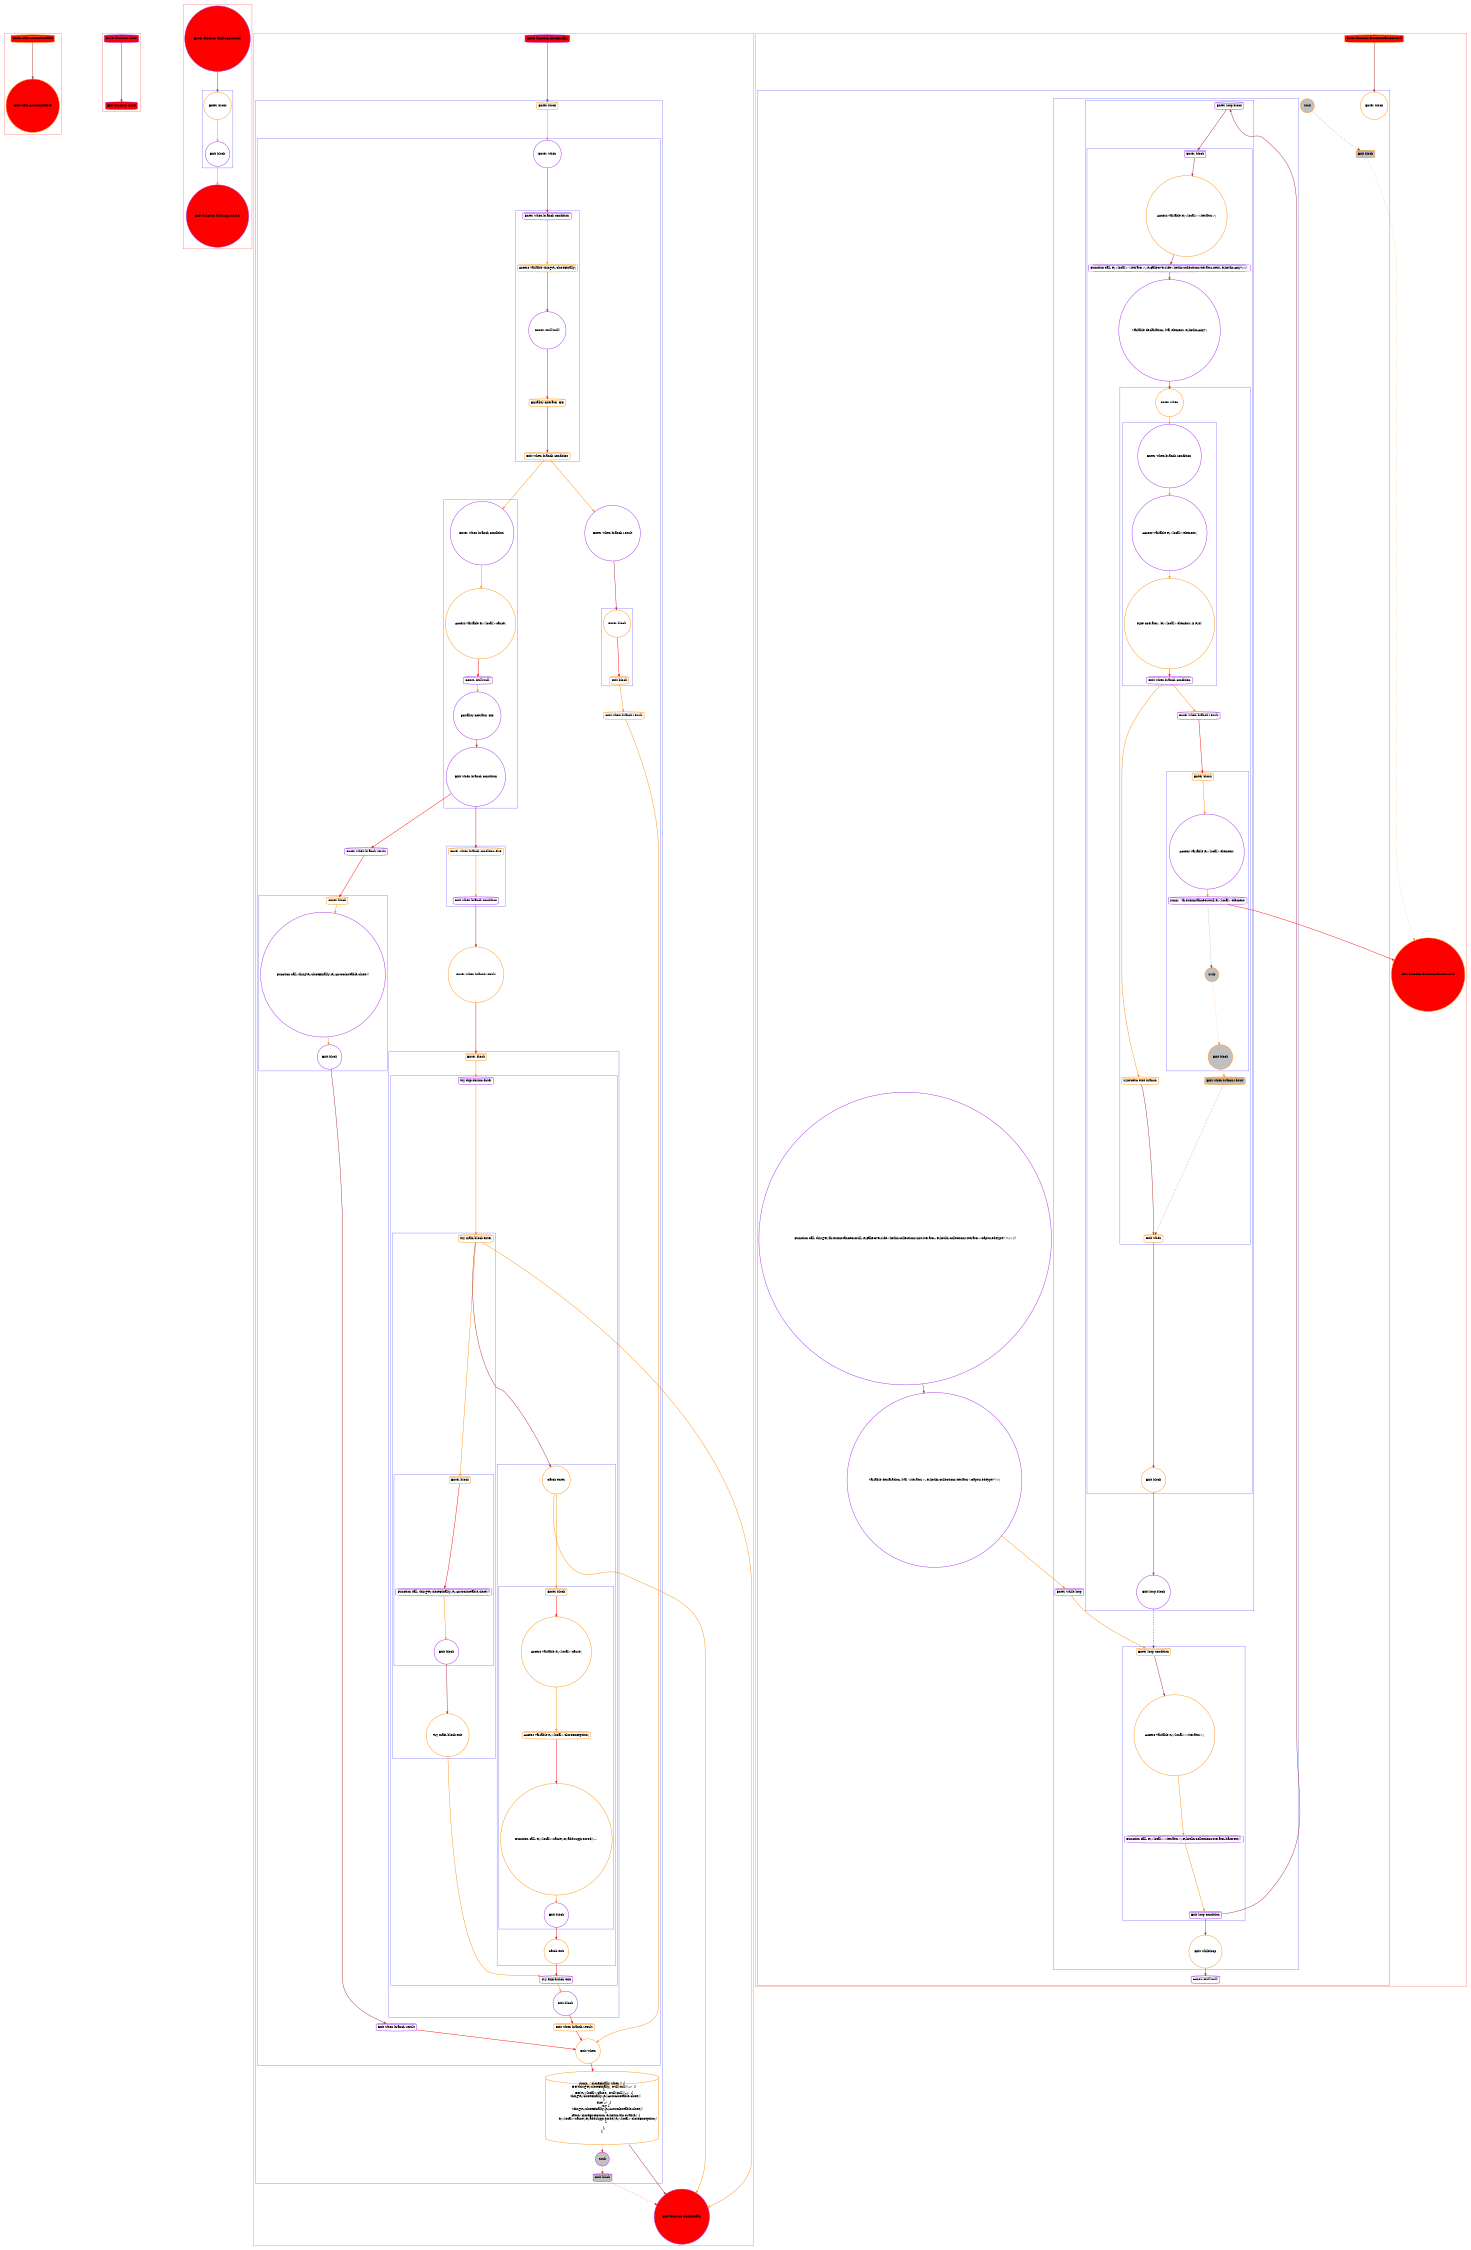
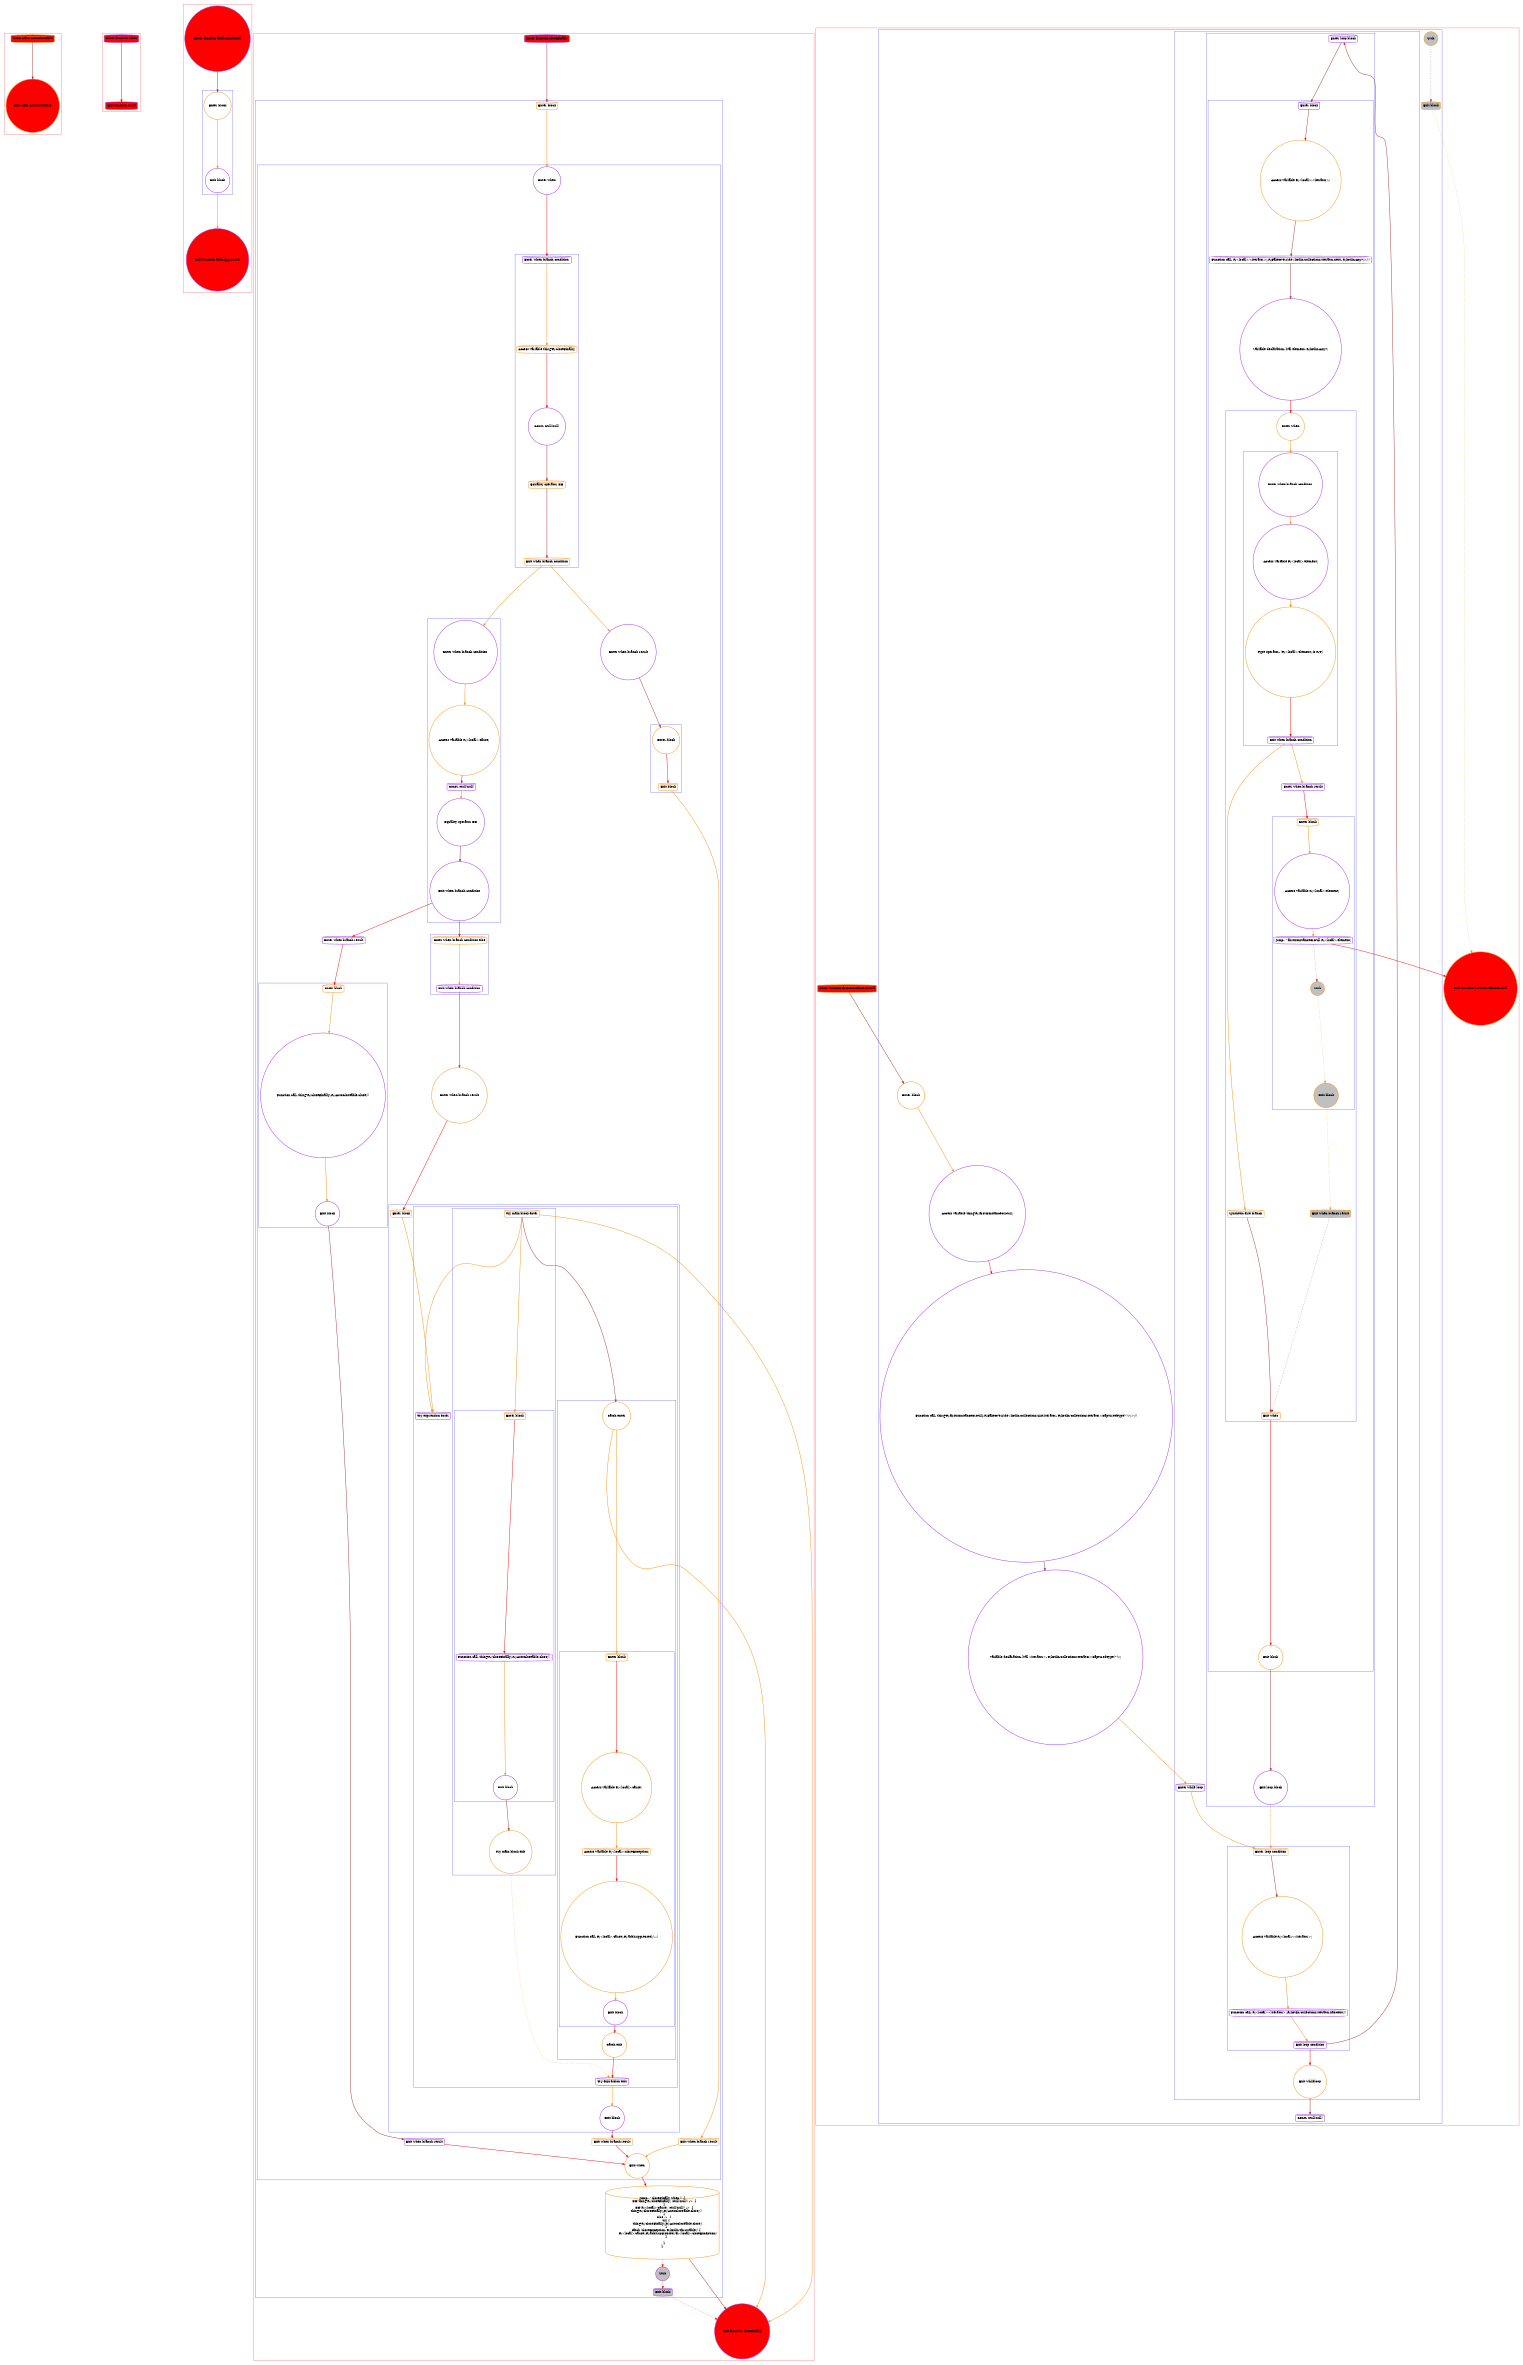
(476, 1159) -> (439, 1287)
none -> (977, 1214)
(1154, 1627) -> (1271, 1825)
(459, 1893) -> (524, 2002)
